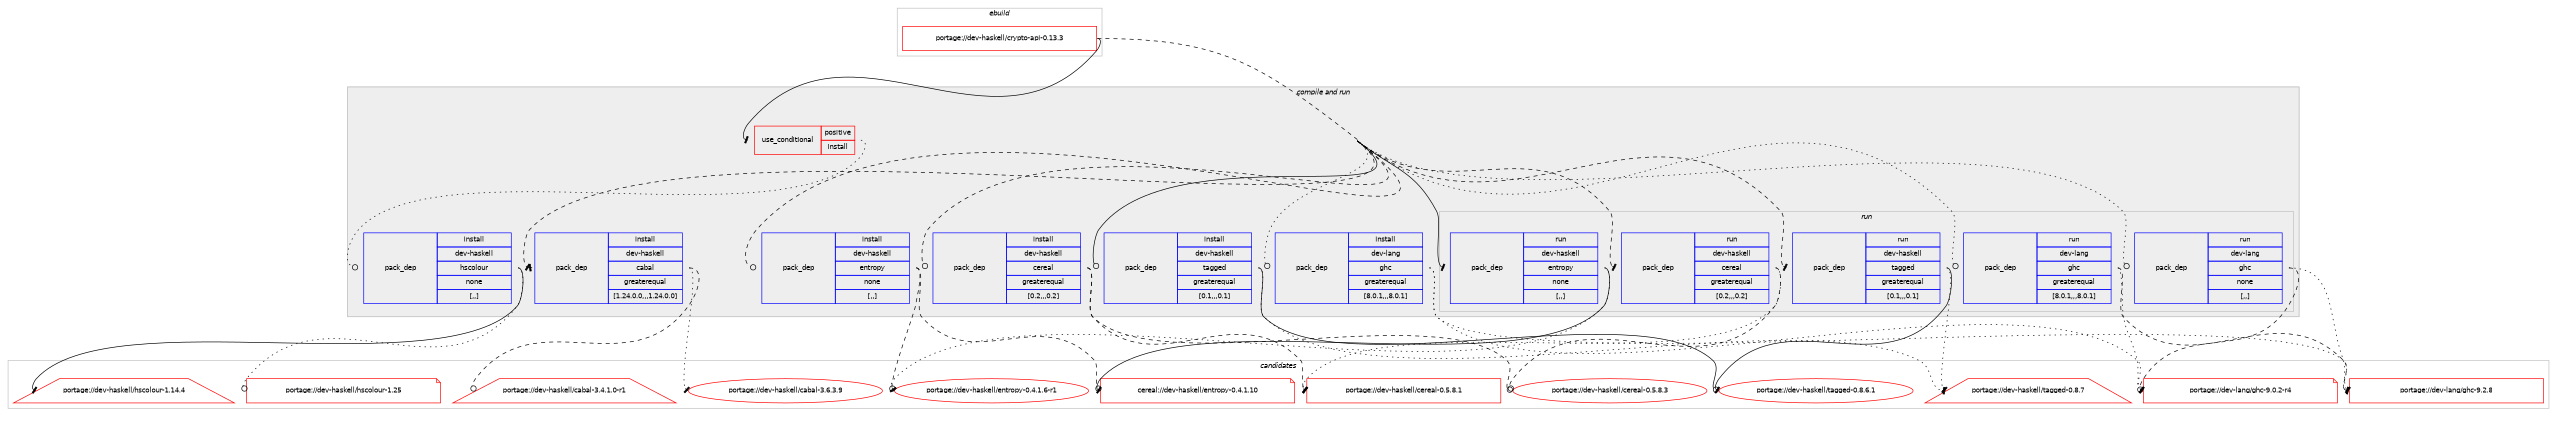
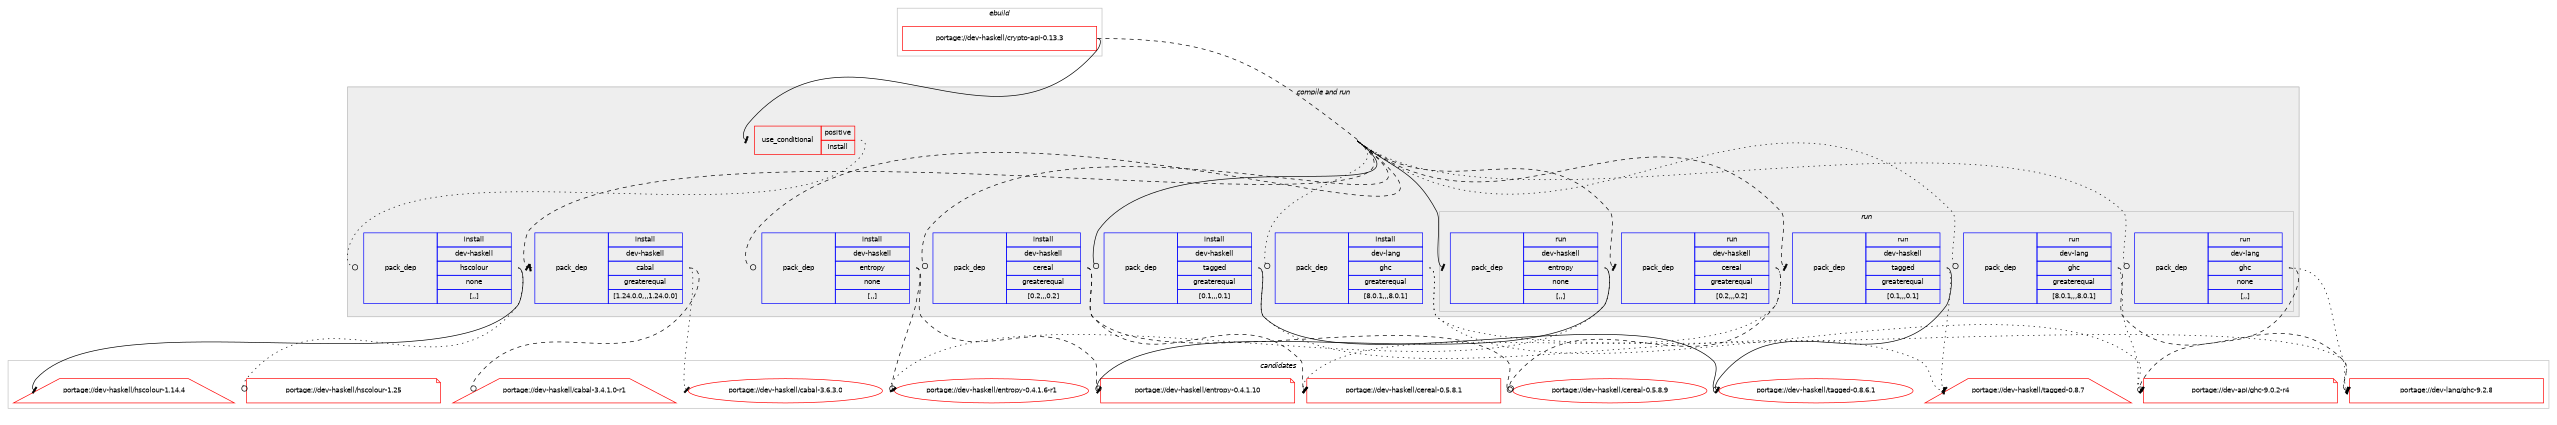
(785, 391) -> (785, 391)
(1198, 391) -> (1198, 391)
(1610, 391) -> (1610, 391)
(2240, 391) -> (2240, 391)
